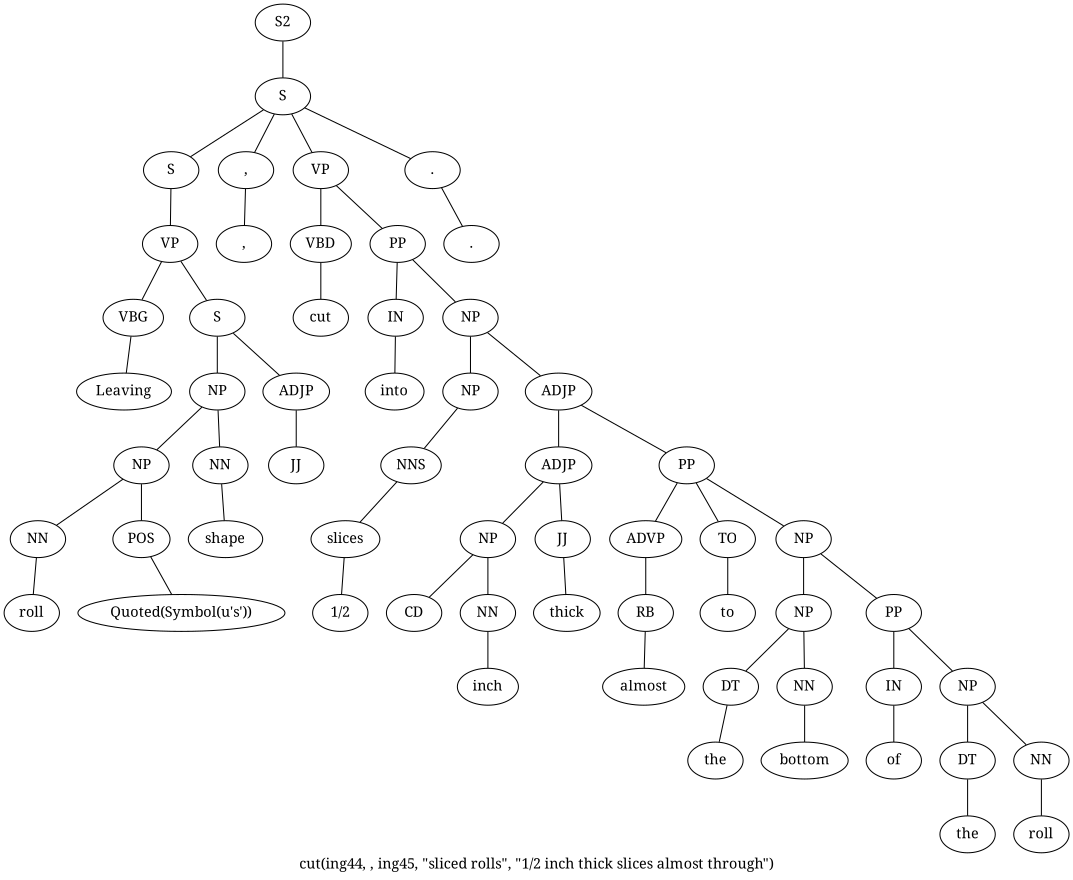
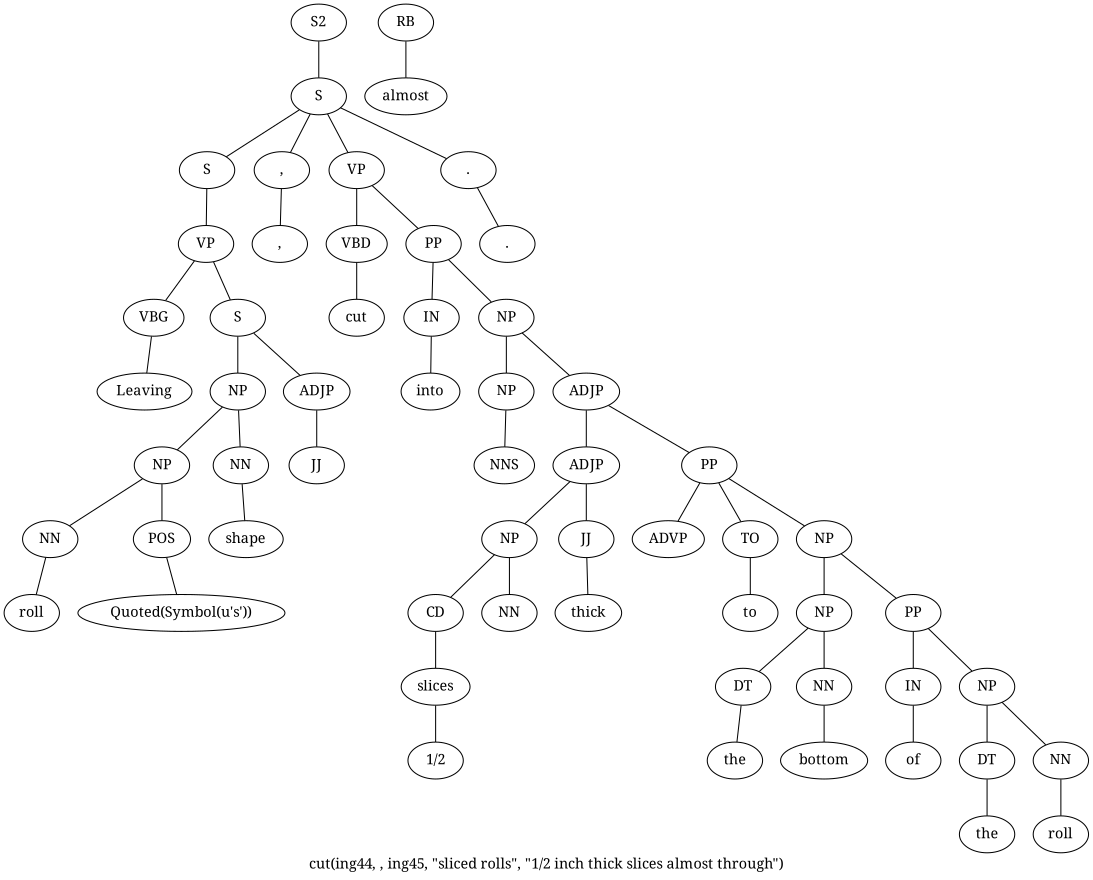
(378, 502) -> (436, 650)
(646, 576) -> none
(488, 687) -> none
